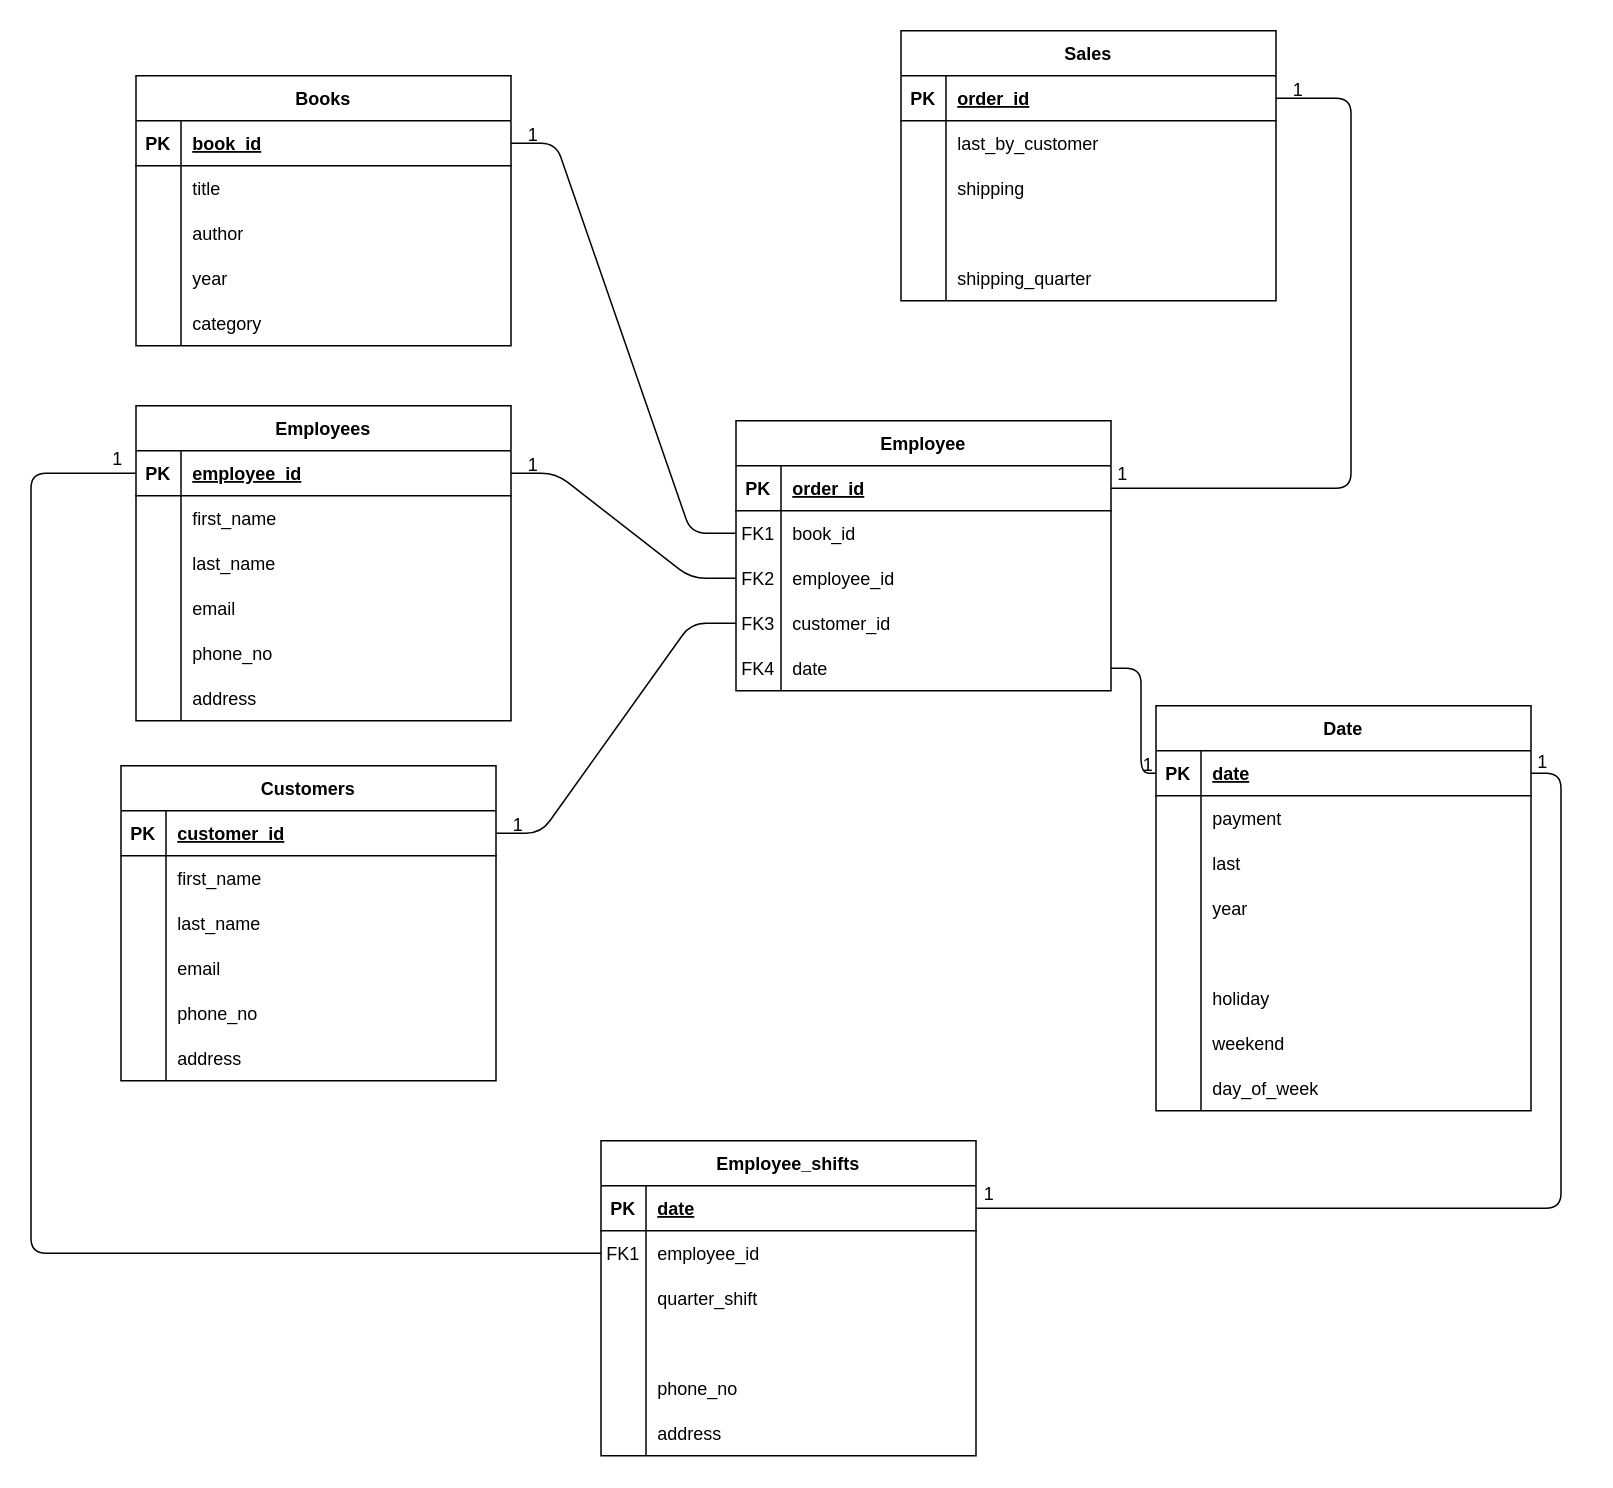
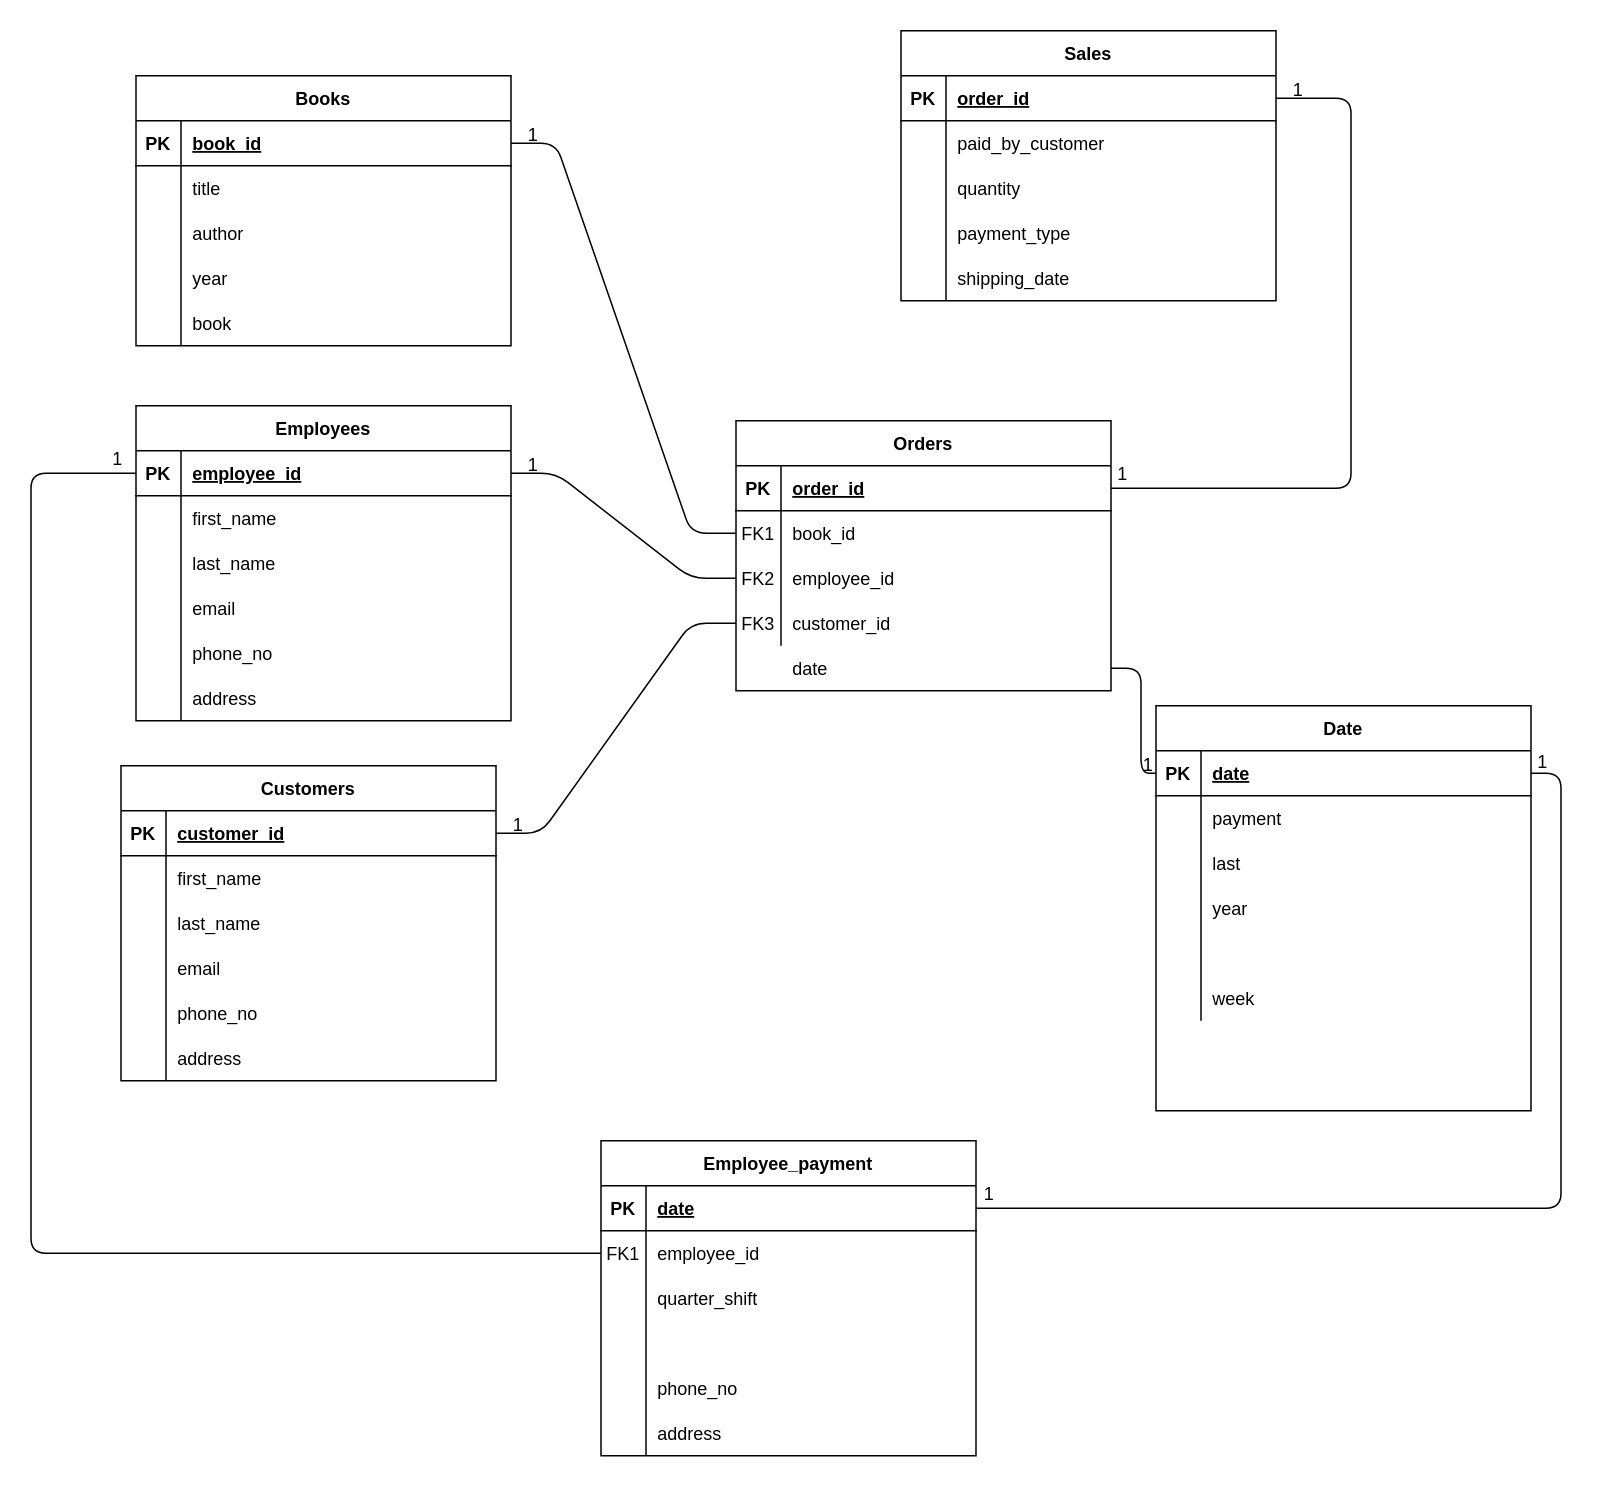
(1035, 144) -> (1035, 144)
(993, 189) -> (995, 189)
none -> (1111, 233)
(1033, 279) -> (1018, 279)
(232, 324) -> (212, 324)
(923, 444) -> (923, 444)
(758, 668) -> none
(1243, 999) -> (1232, 999)
(1366, 1043) -> none
(1366, 1088) -> none
(788, 1164) -> (788, 1164)
